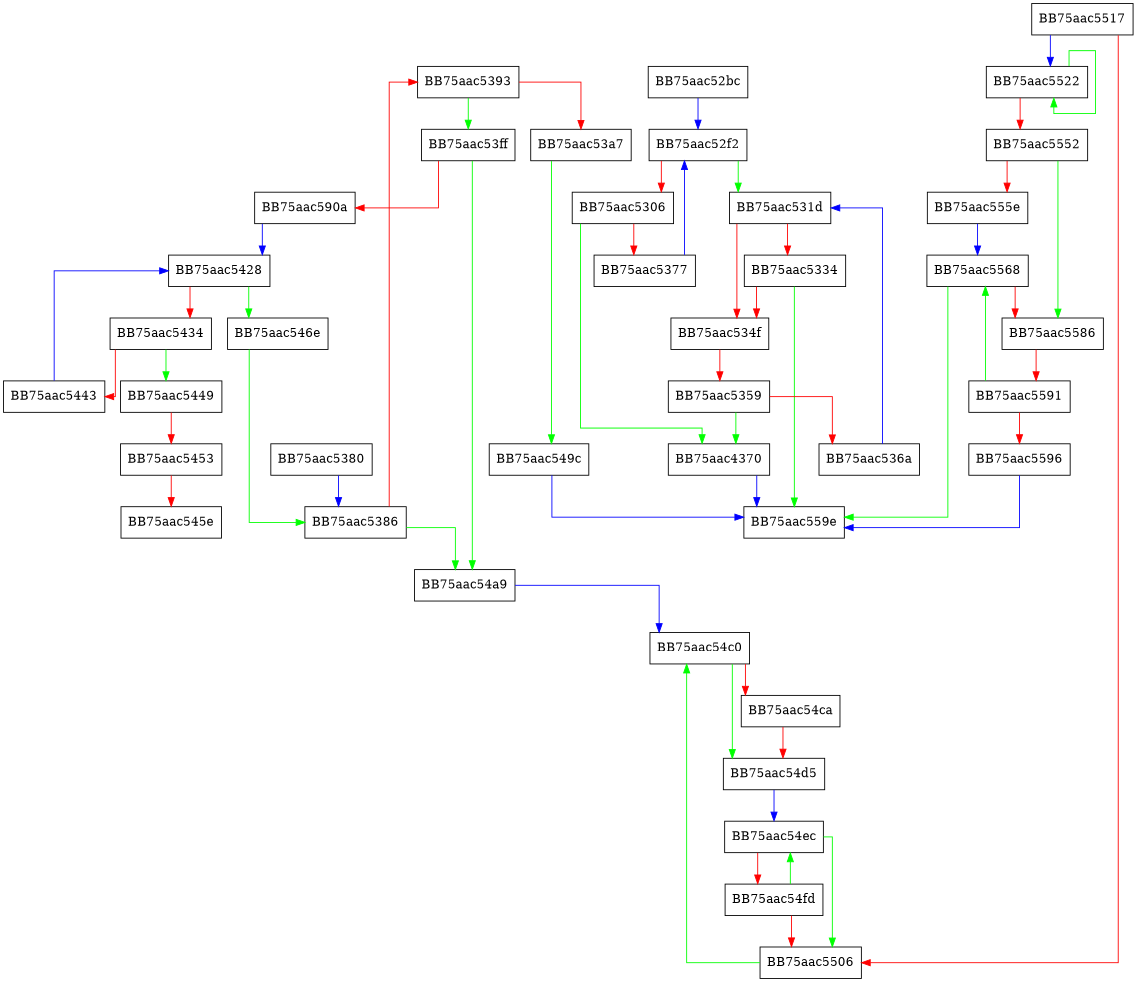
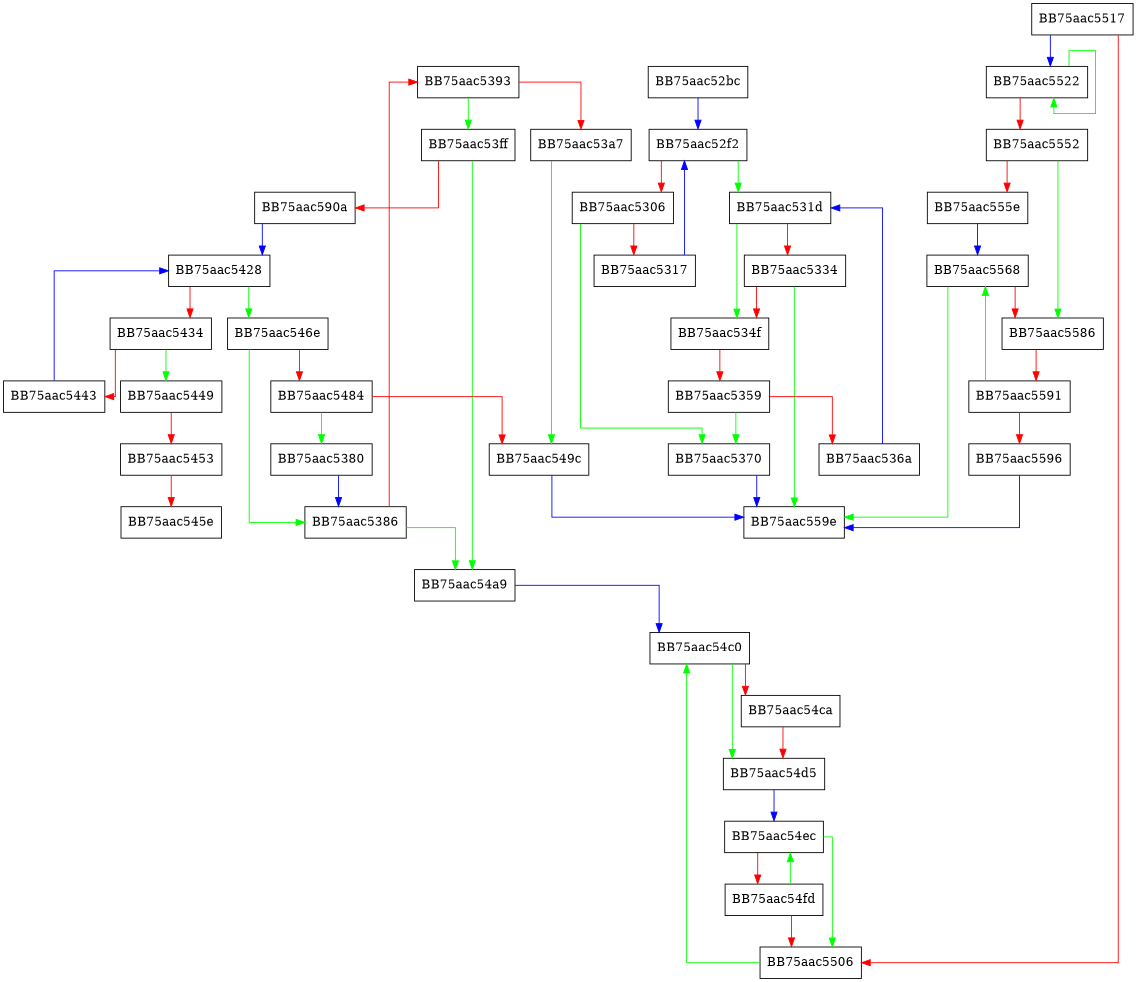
(737, 267) -> (737, 267)
(645, 271) -> (645, 271)
none -> (321, 397)
(719, 460) -> (719, 460)
